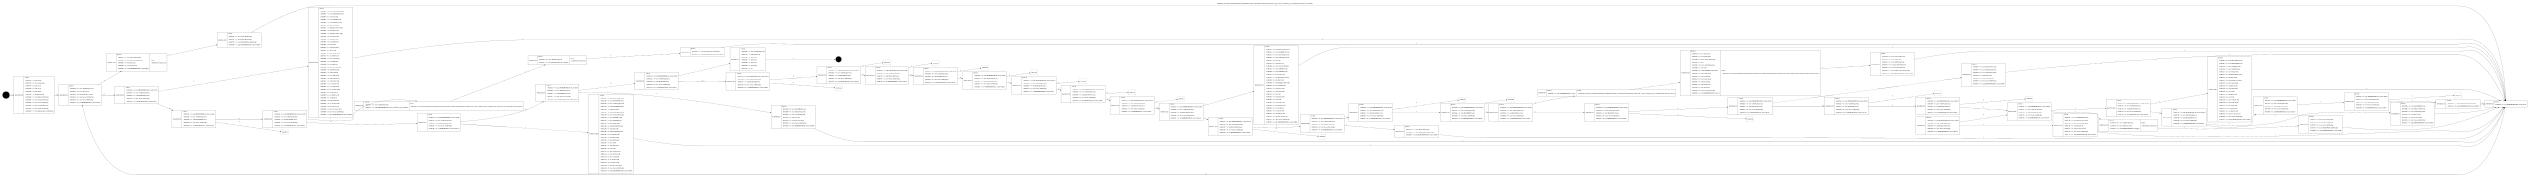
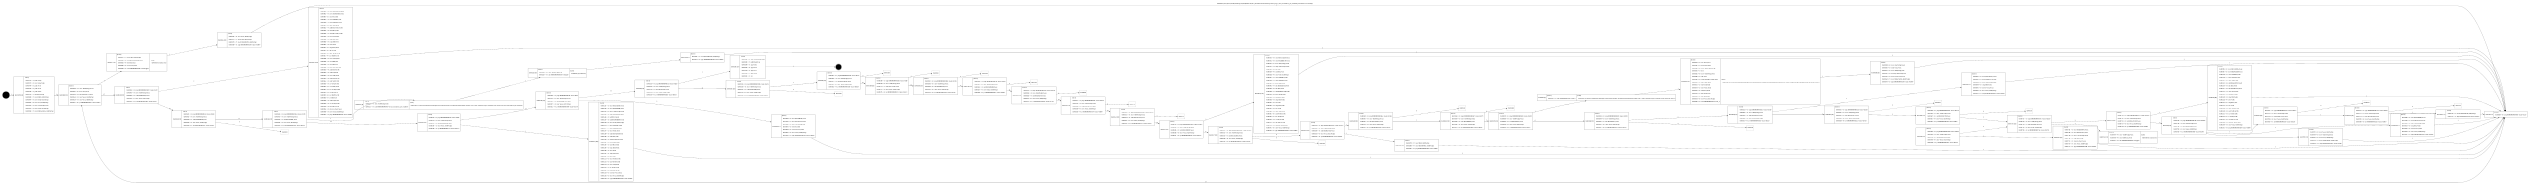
none -> (2366, 103)
